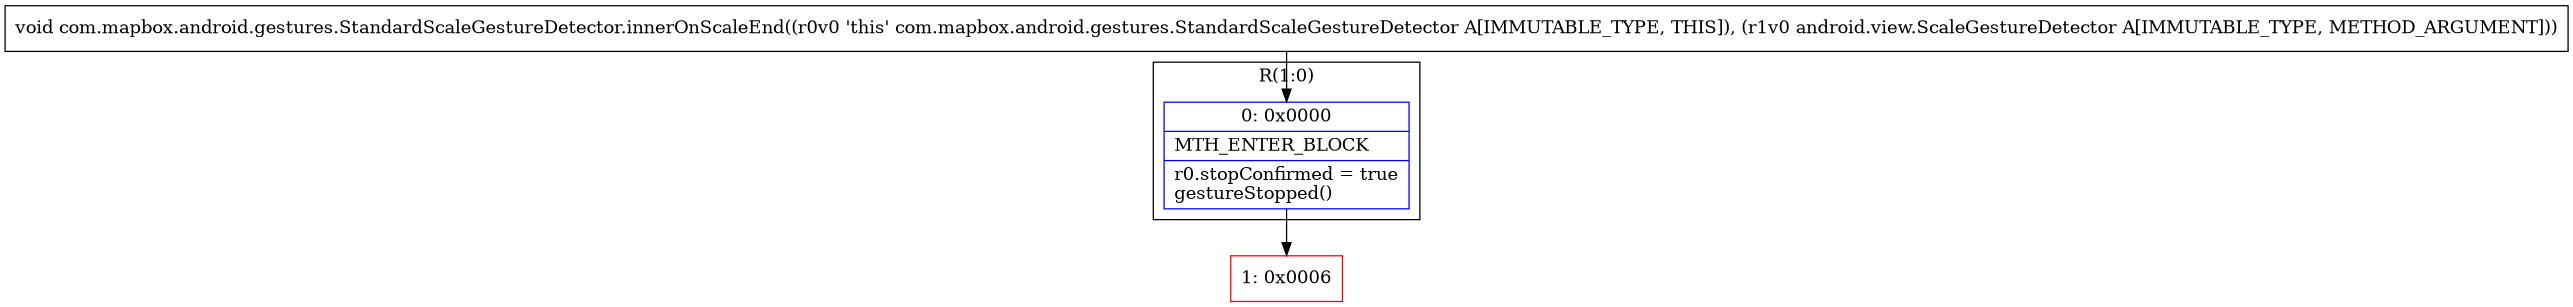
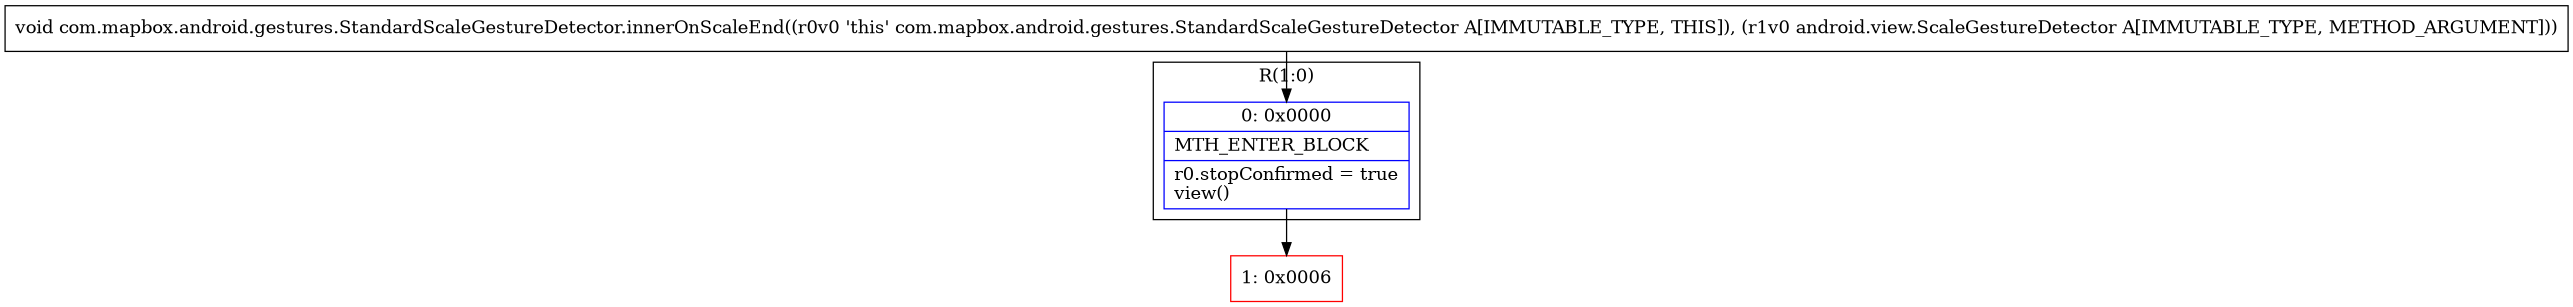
(1254, 194) -> (1202, 194)
